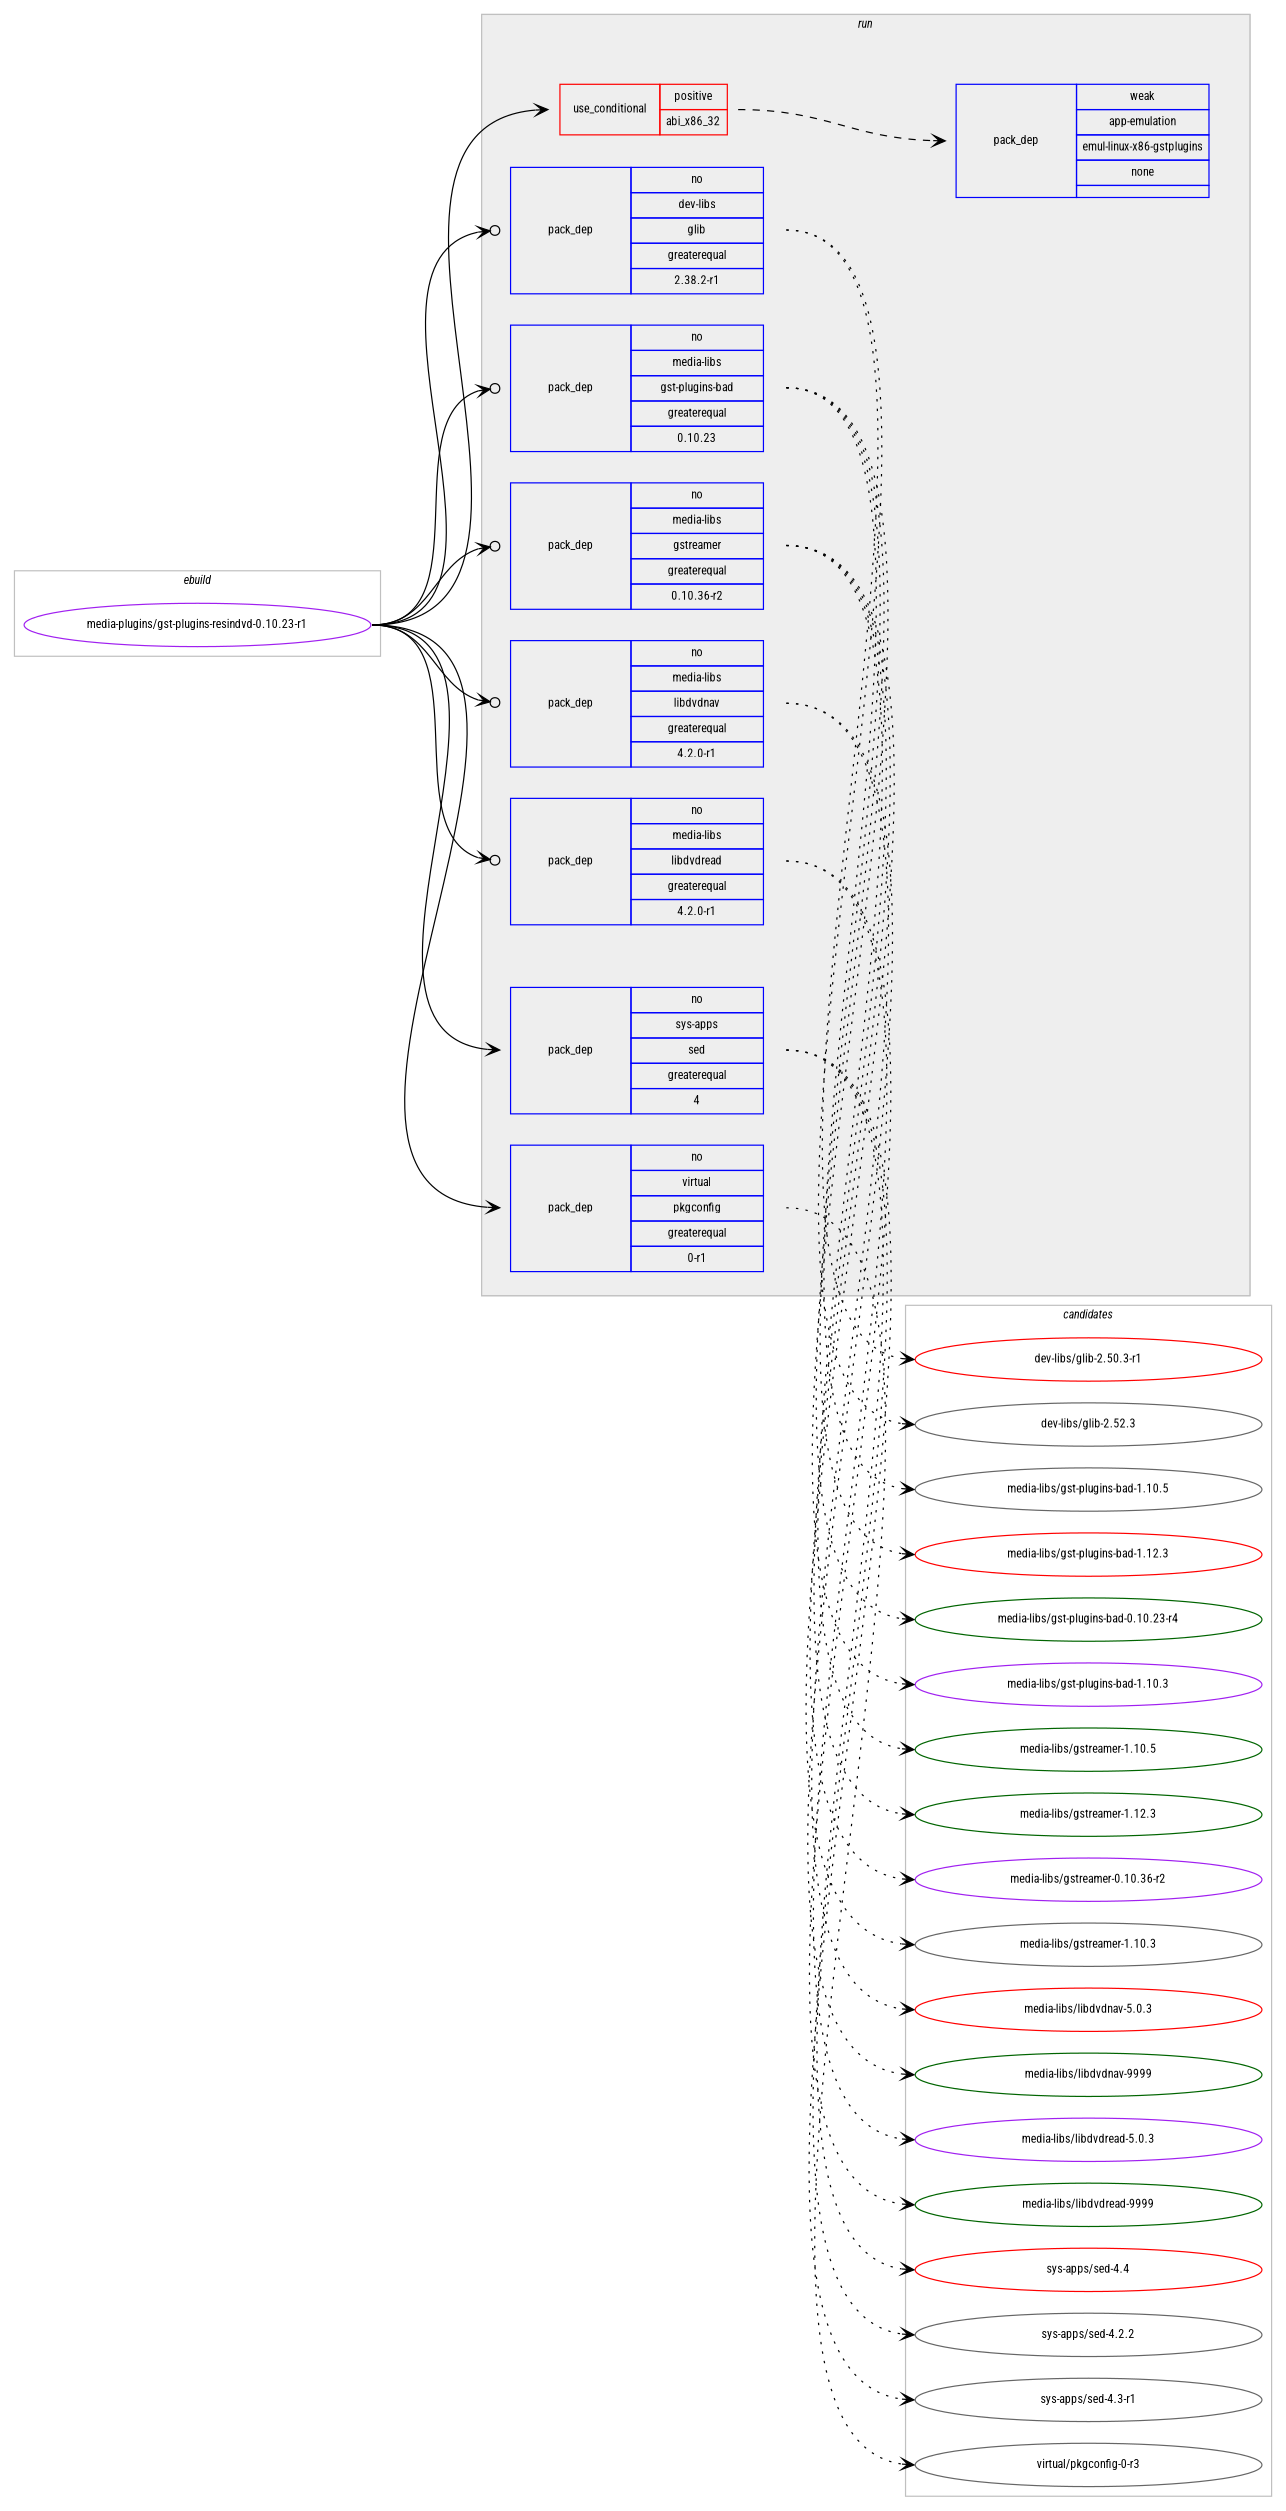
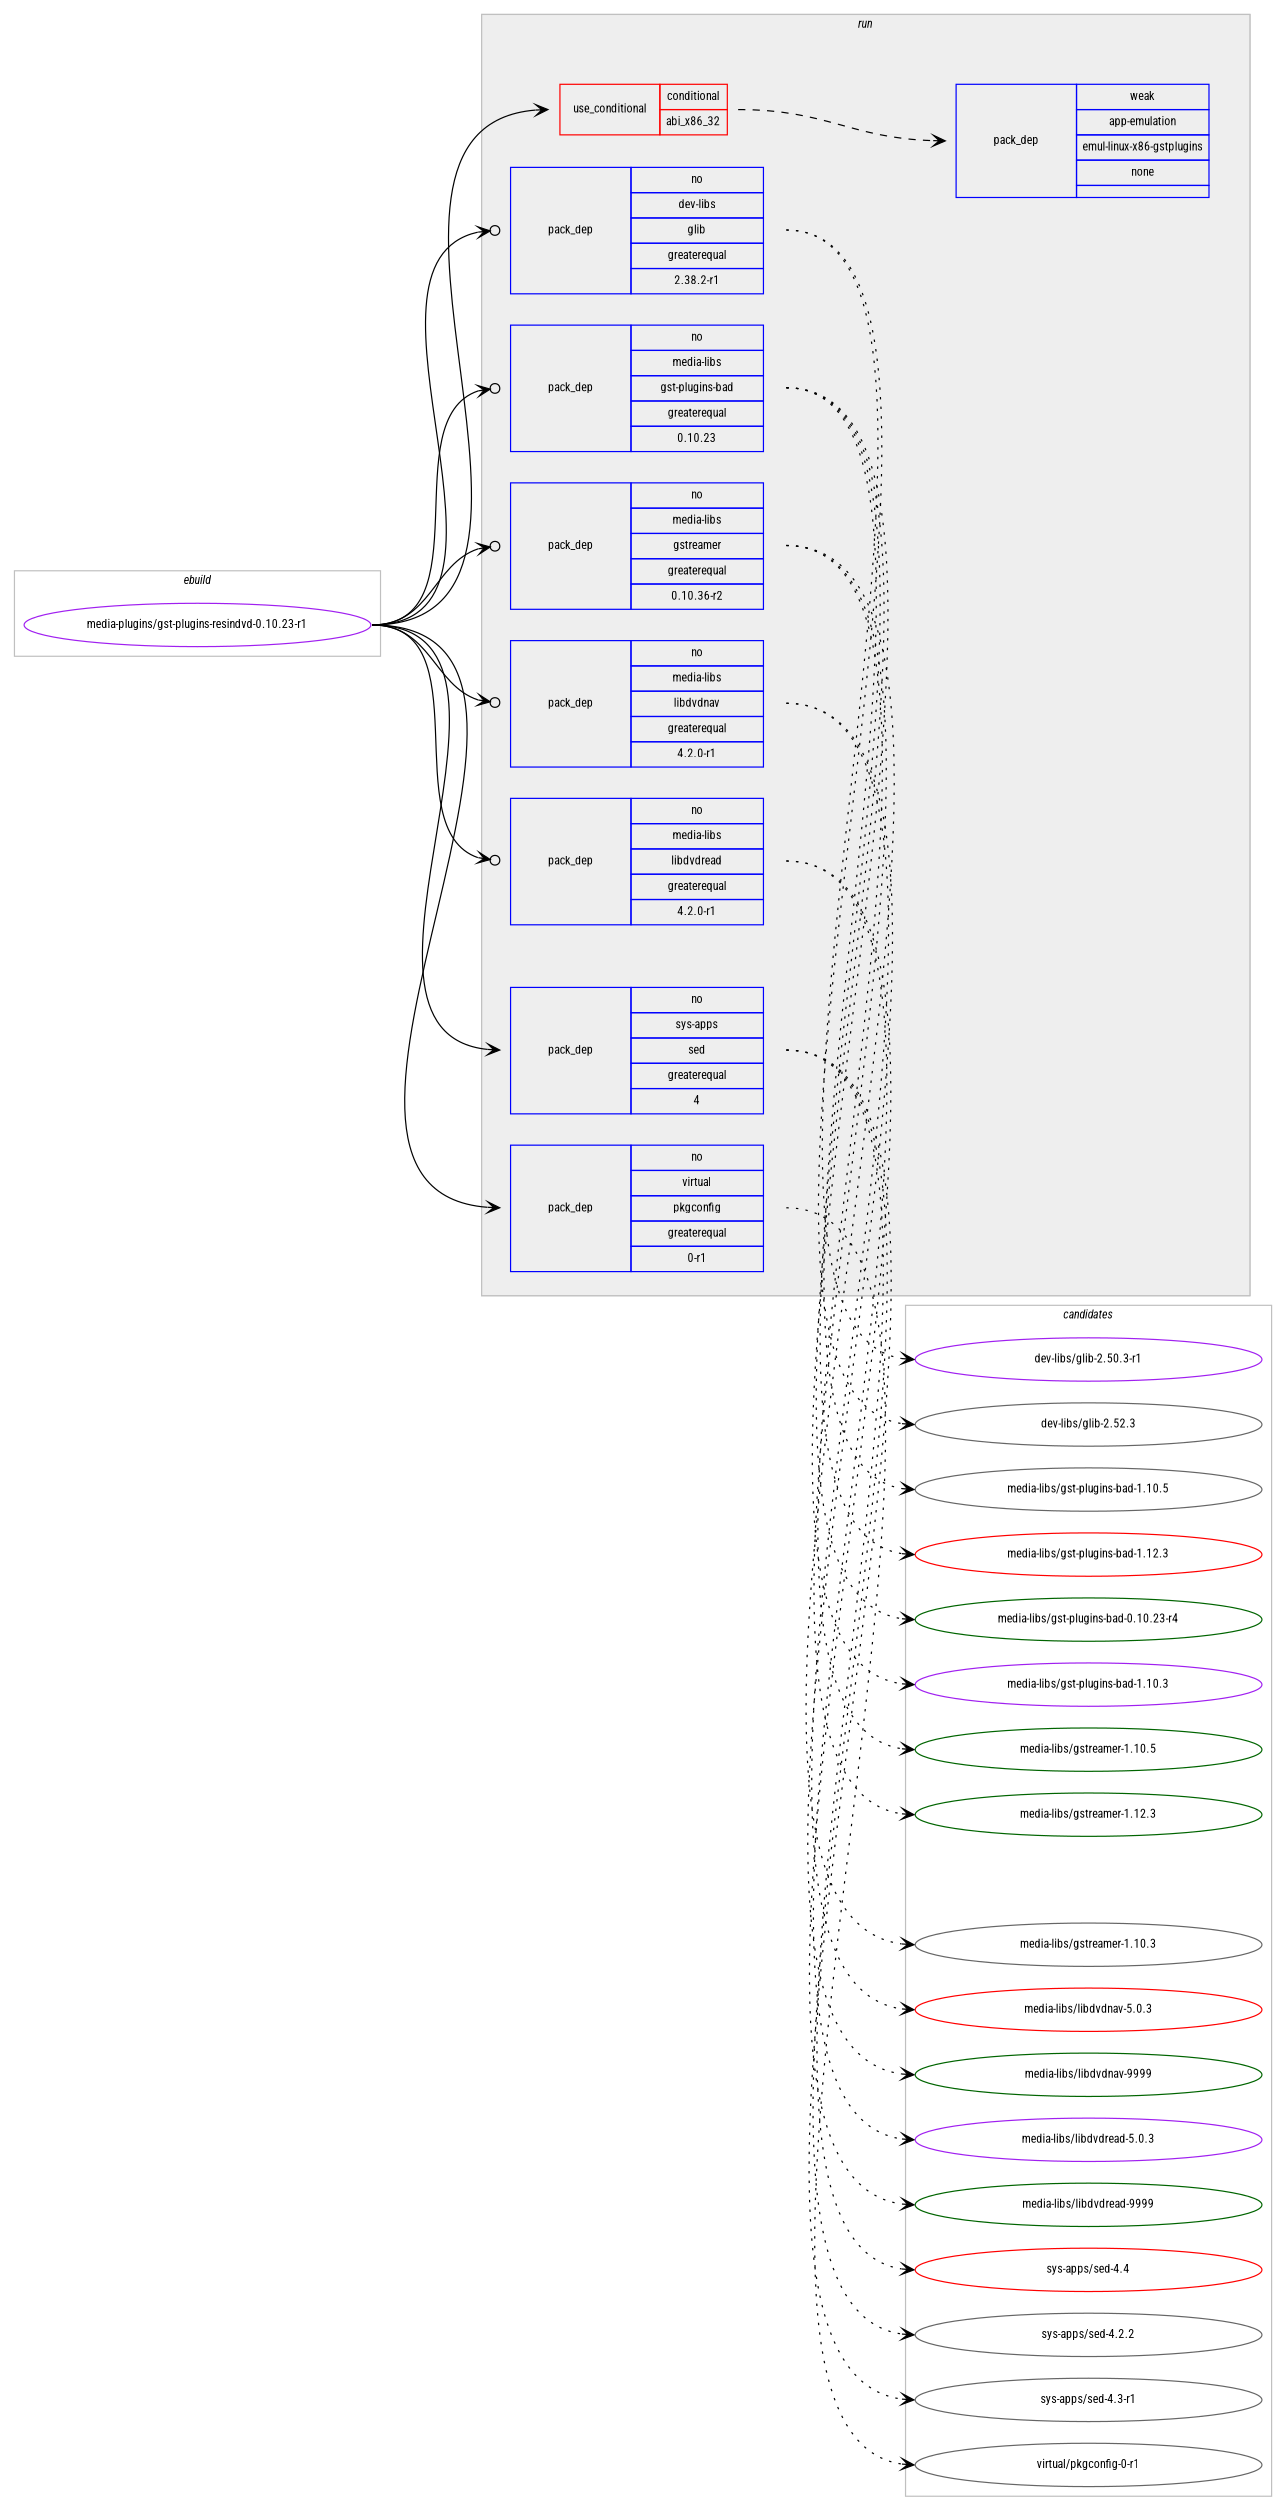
(694, 96) -> (694, 96)
(1089, 1360) -> (1089, 1360)
(1089, 1880) -> none
(1089, 2465) -> (1089, 2465)
